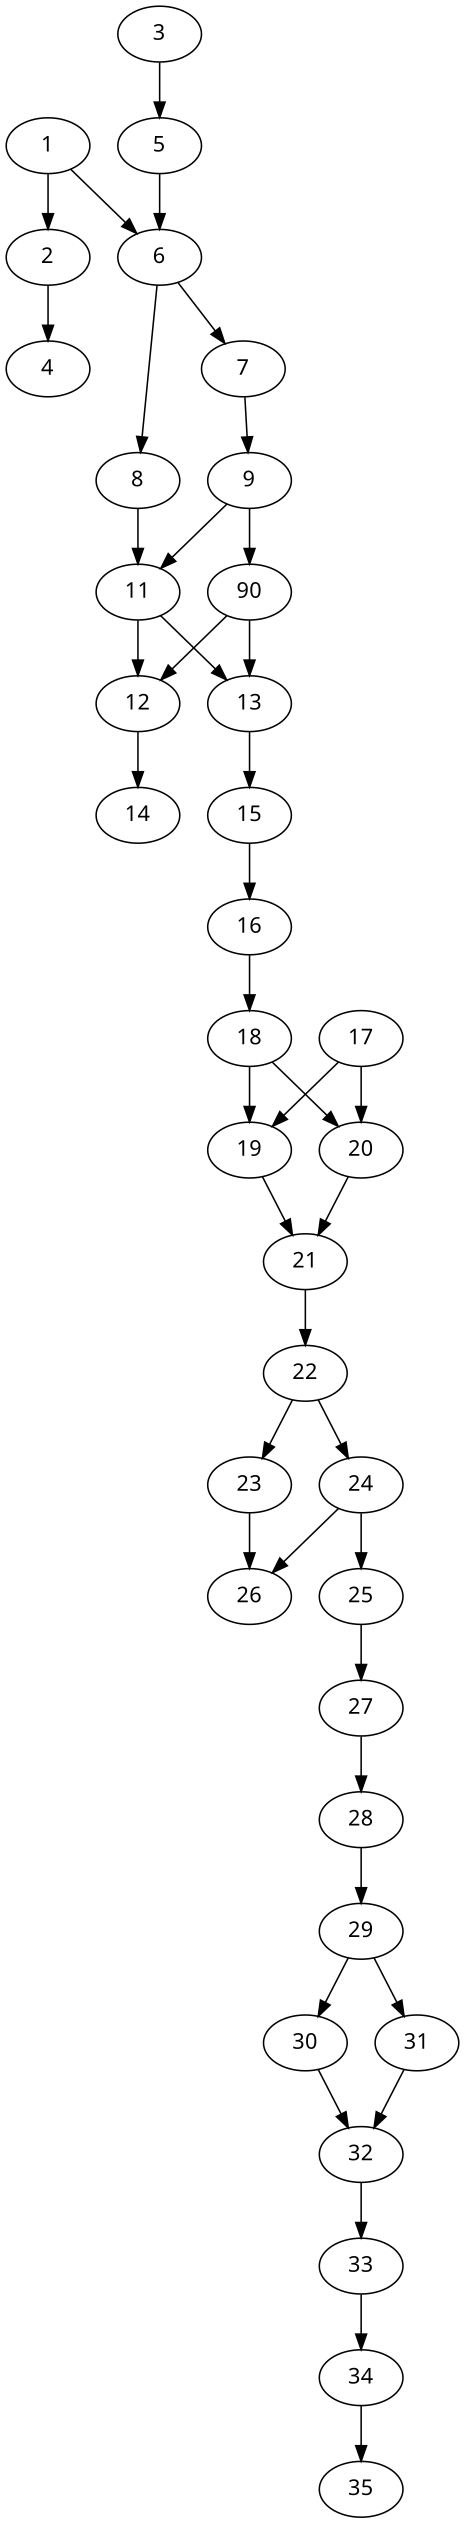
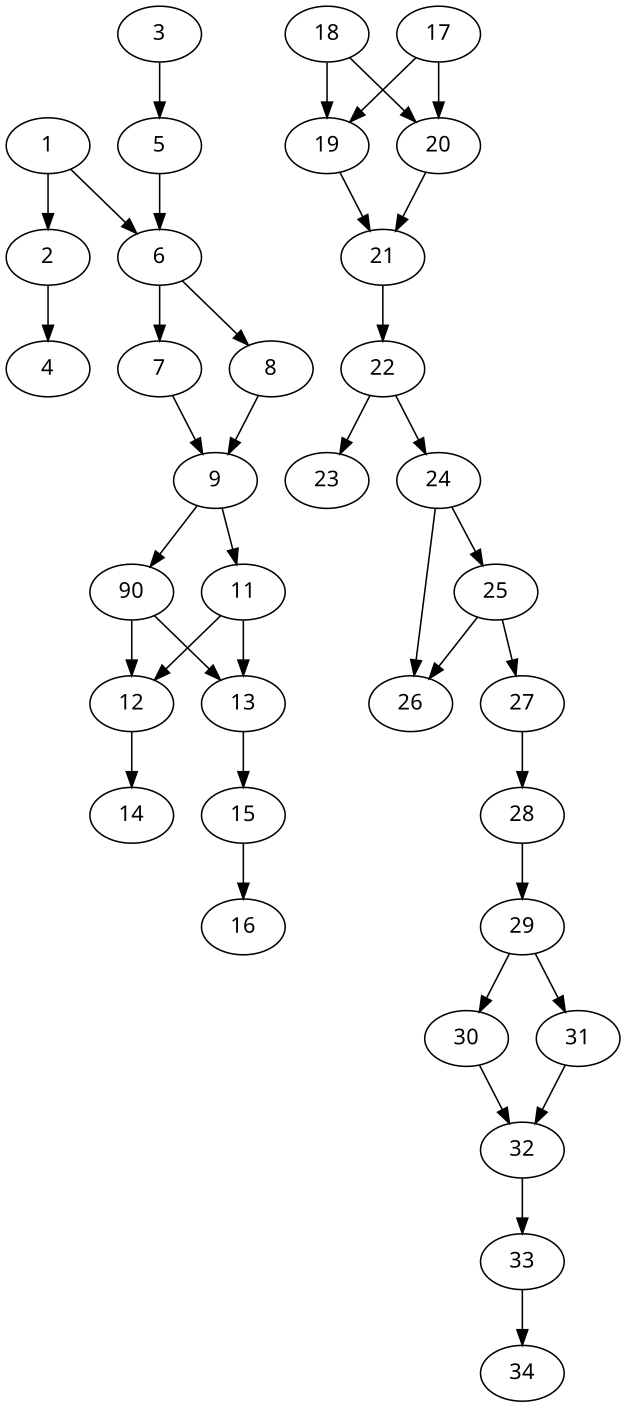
(138, 529) -> (247, 418)
(250, 975) -> none
(250, 1533) -> (458, 642)
(361, 2489) -> none
